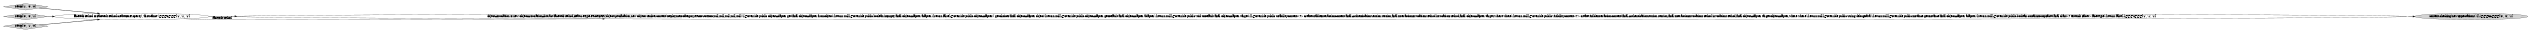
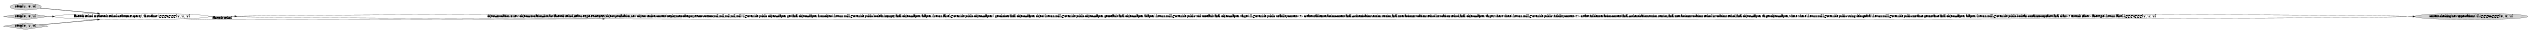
(26, 7) -> (26, 7)
